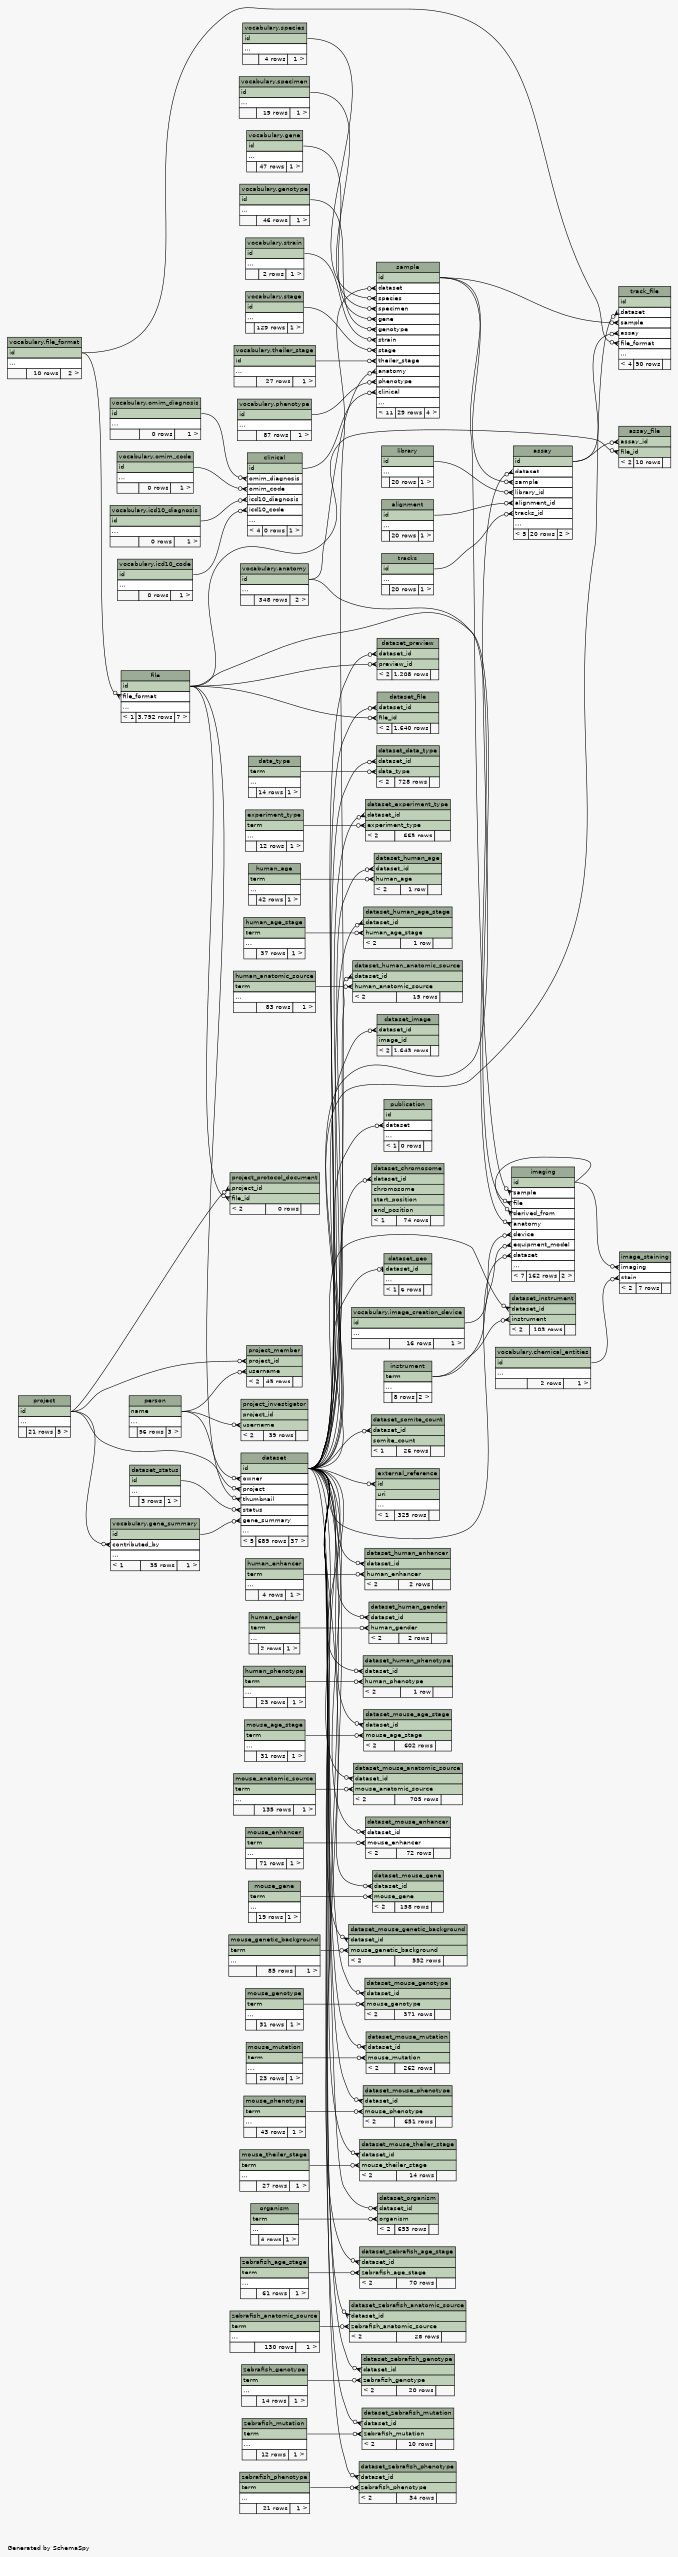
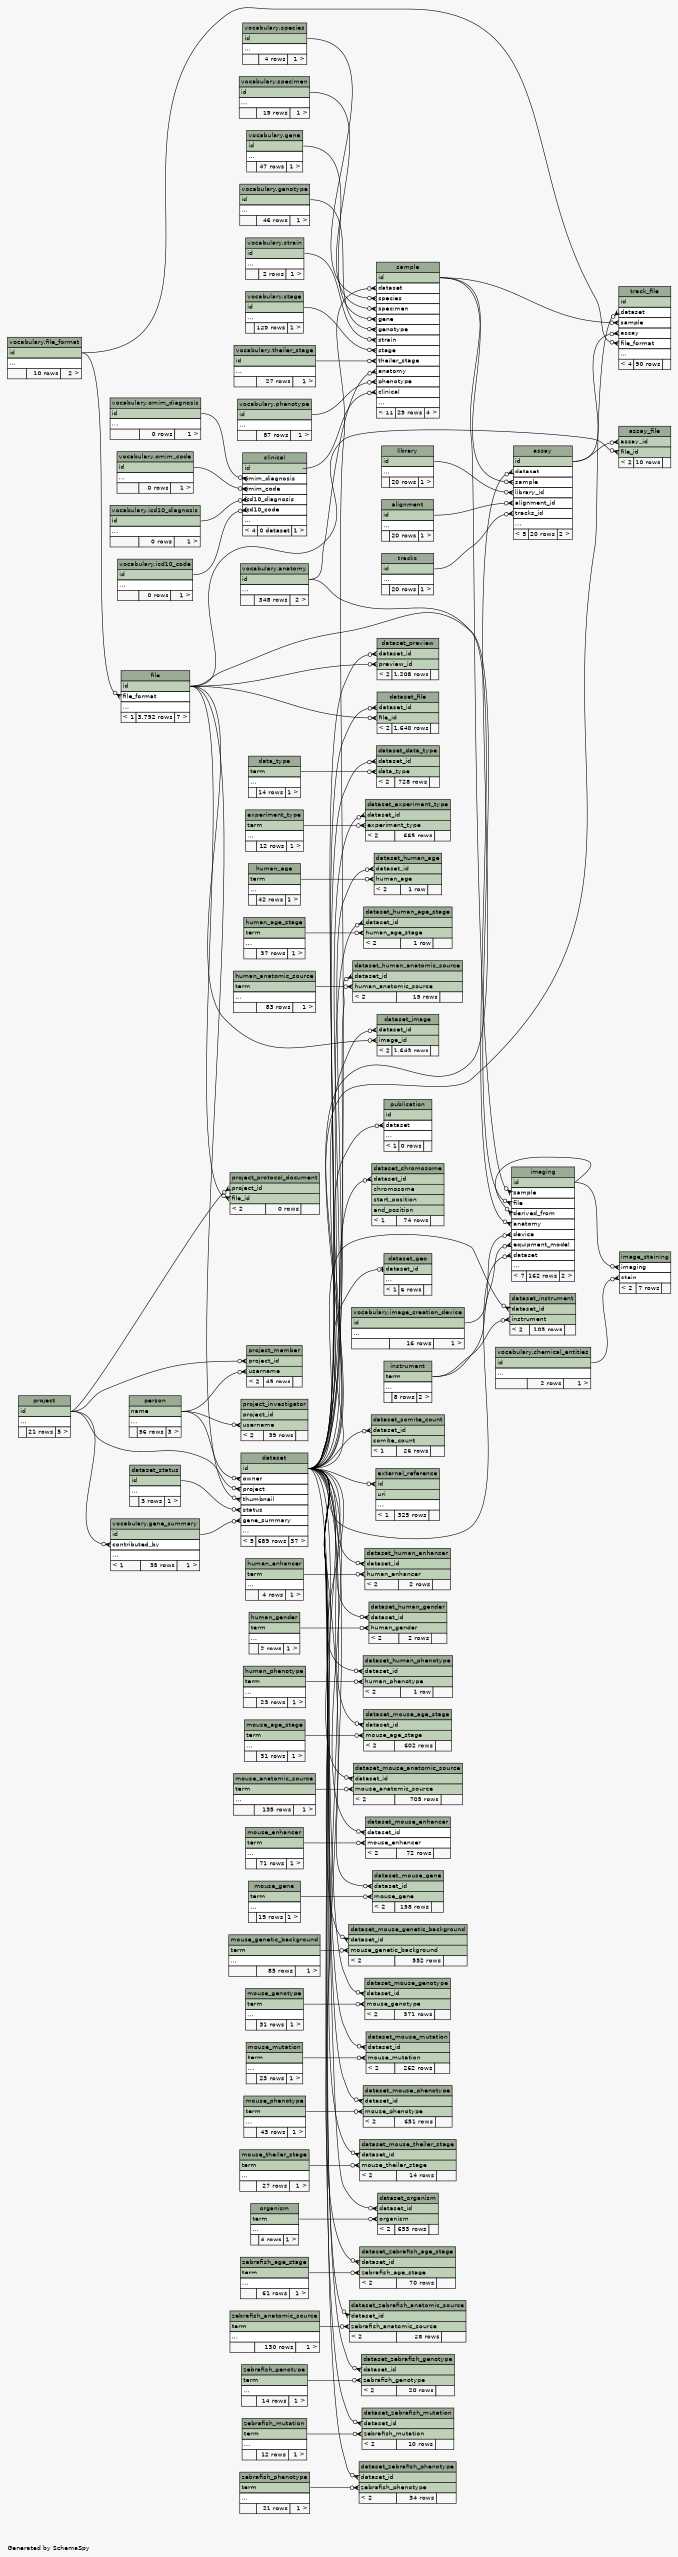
(275, 531) -> (275, 531)
none -> (215, 998)
